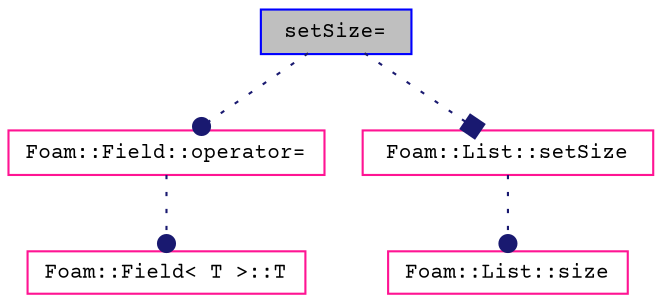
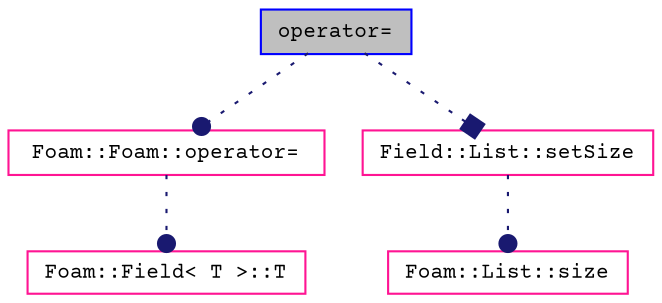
(336, 32) -> (336, 32)
(166, 153) -> (166, 153)
(508, 153) -> (508, 153)
